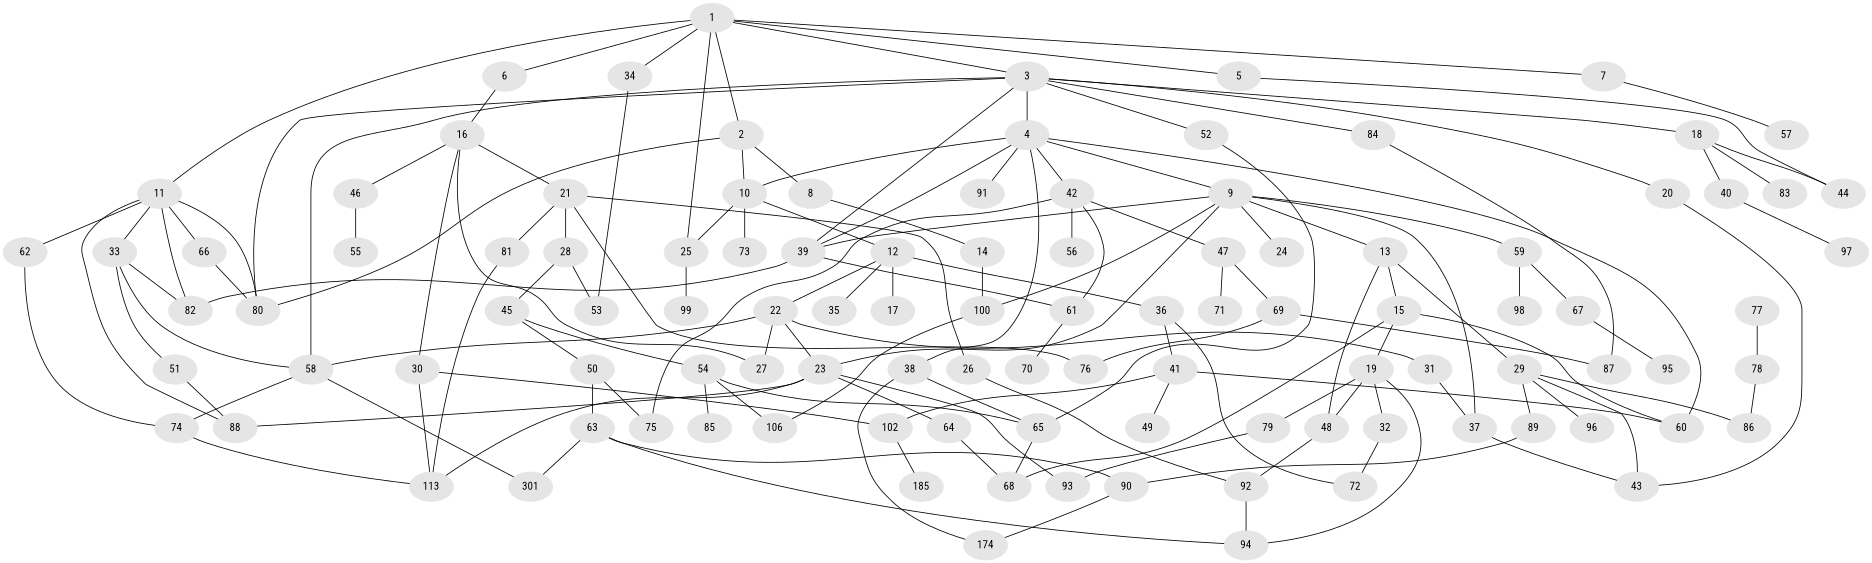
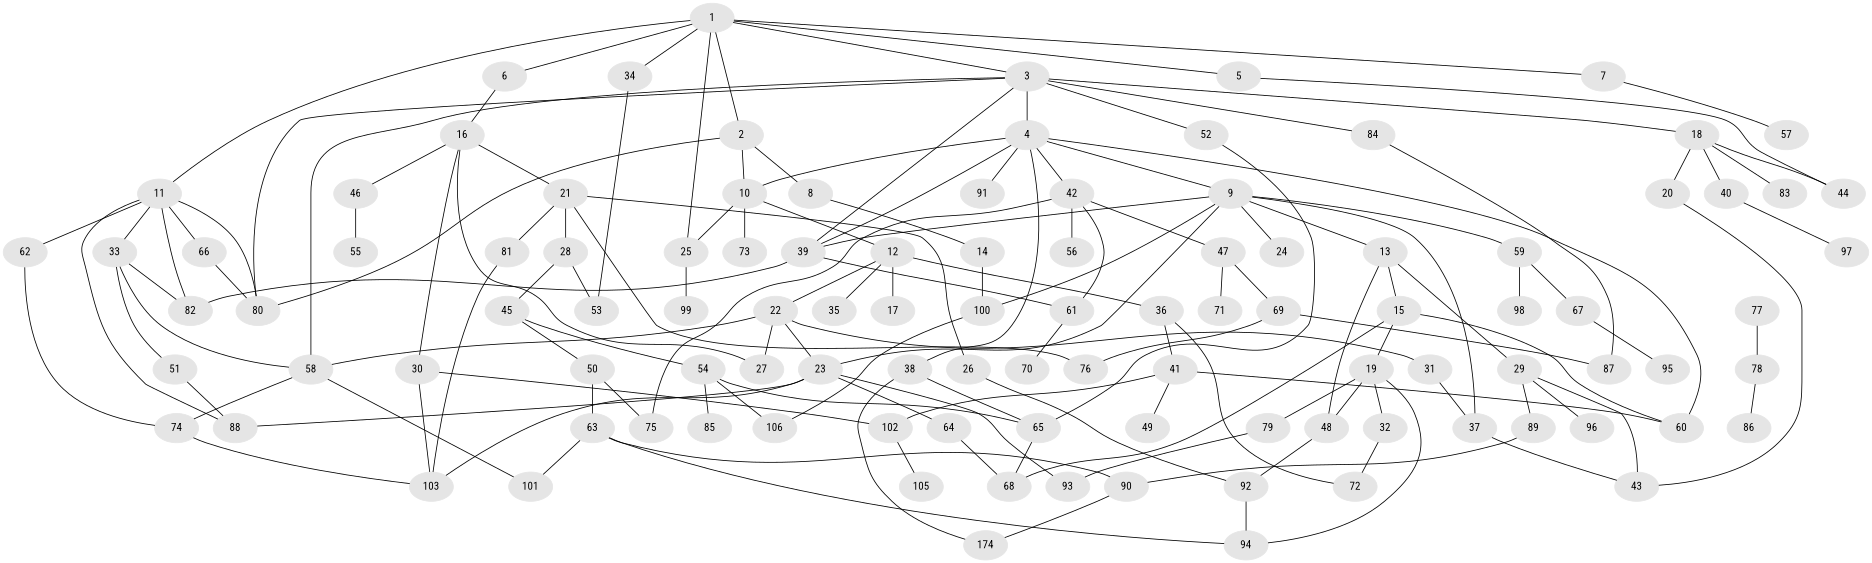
(1353, 112) -> (1682, 164)
(1636, 396) -> none
(431, 487) -> (431, 487)
(531, 487) -> (531, 487)
(921, 487) -> (921, 487)
